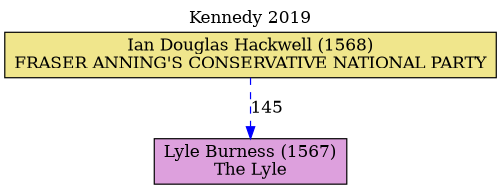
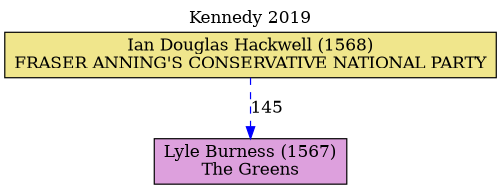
(251, 161) -> (251, 161)
